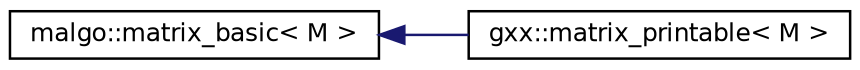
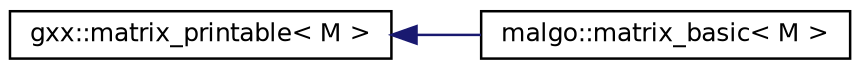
(437, 35) -> (449, 35)
